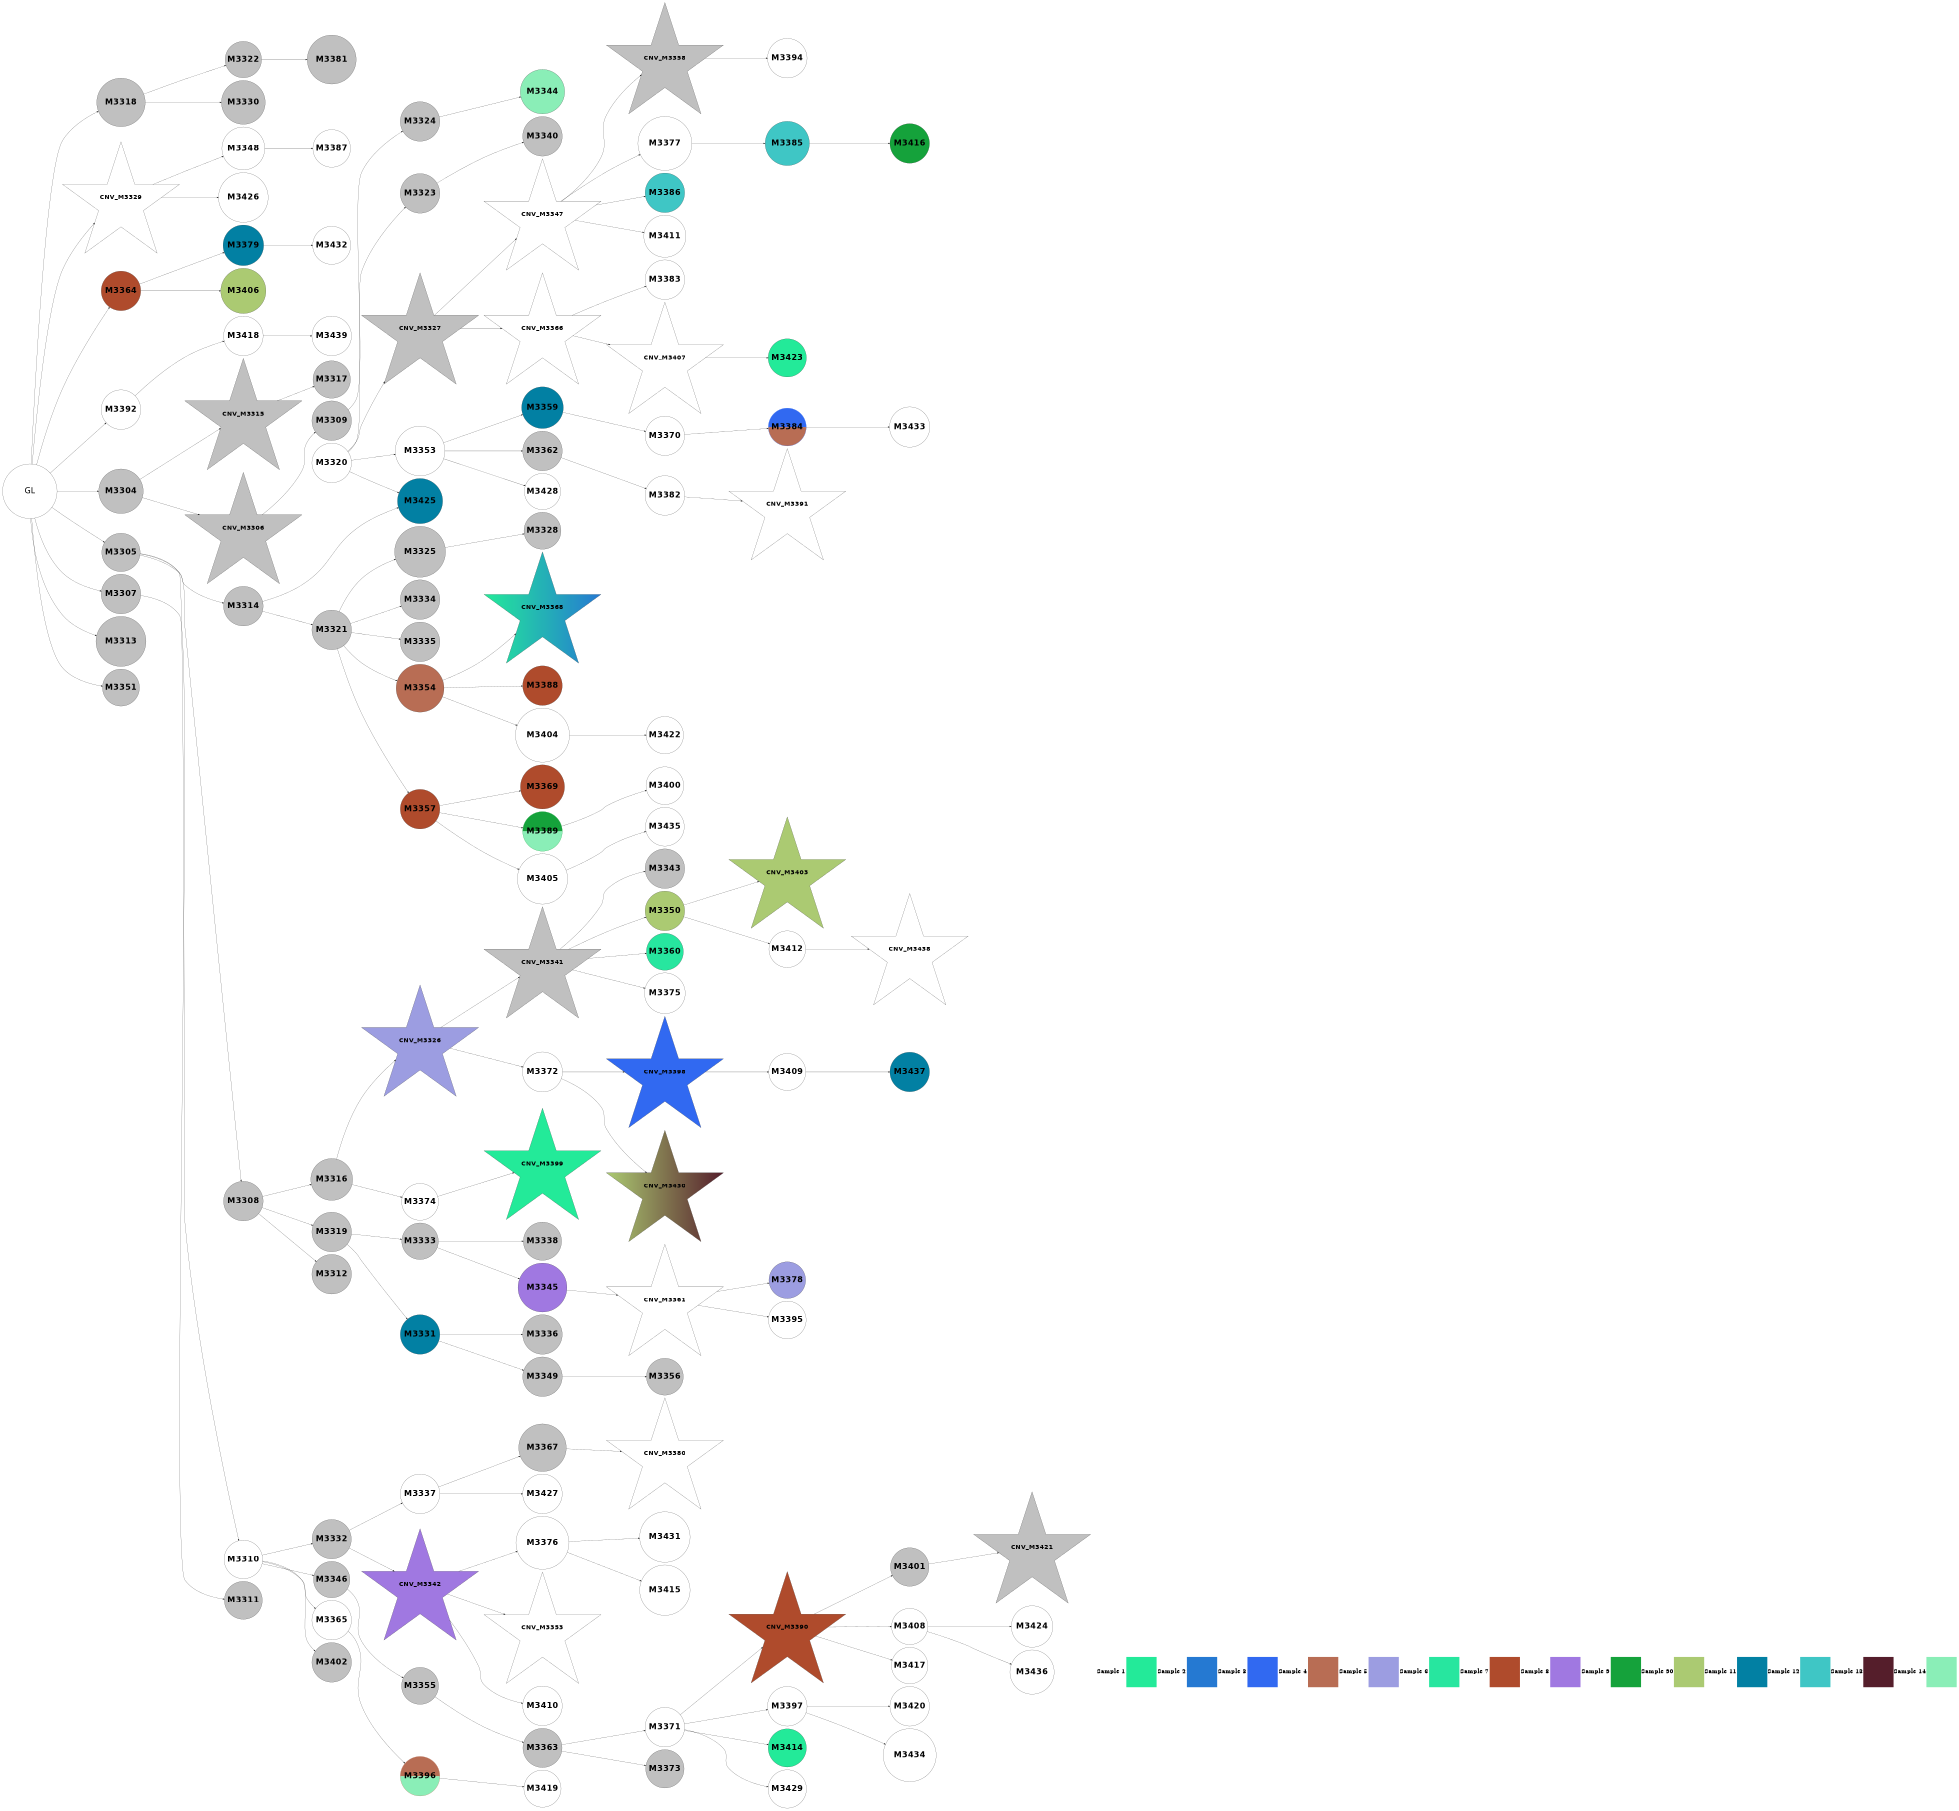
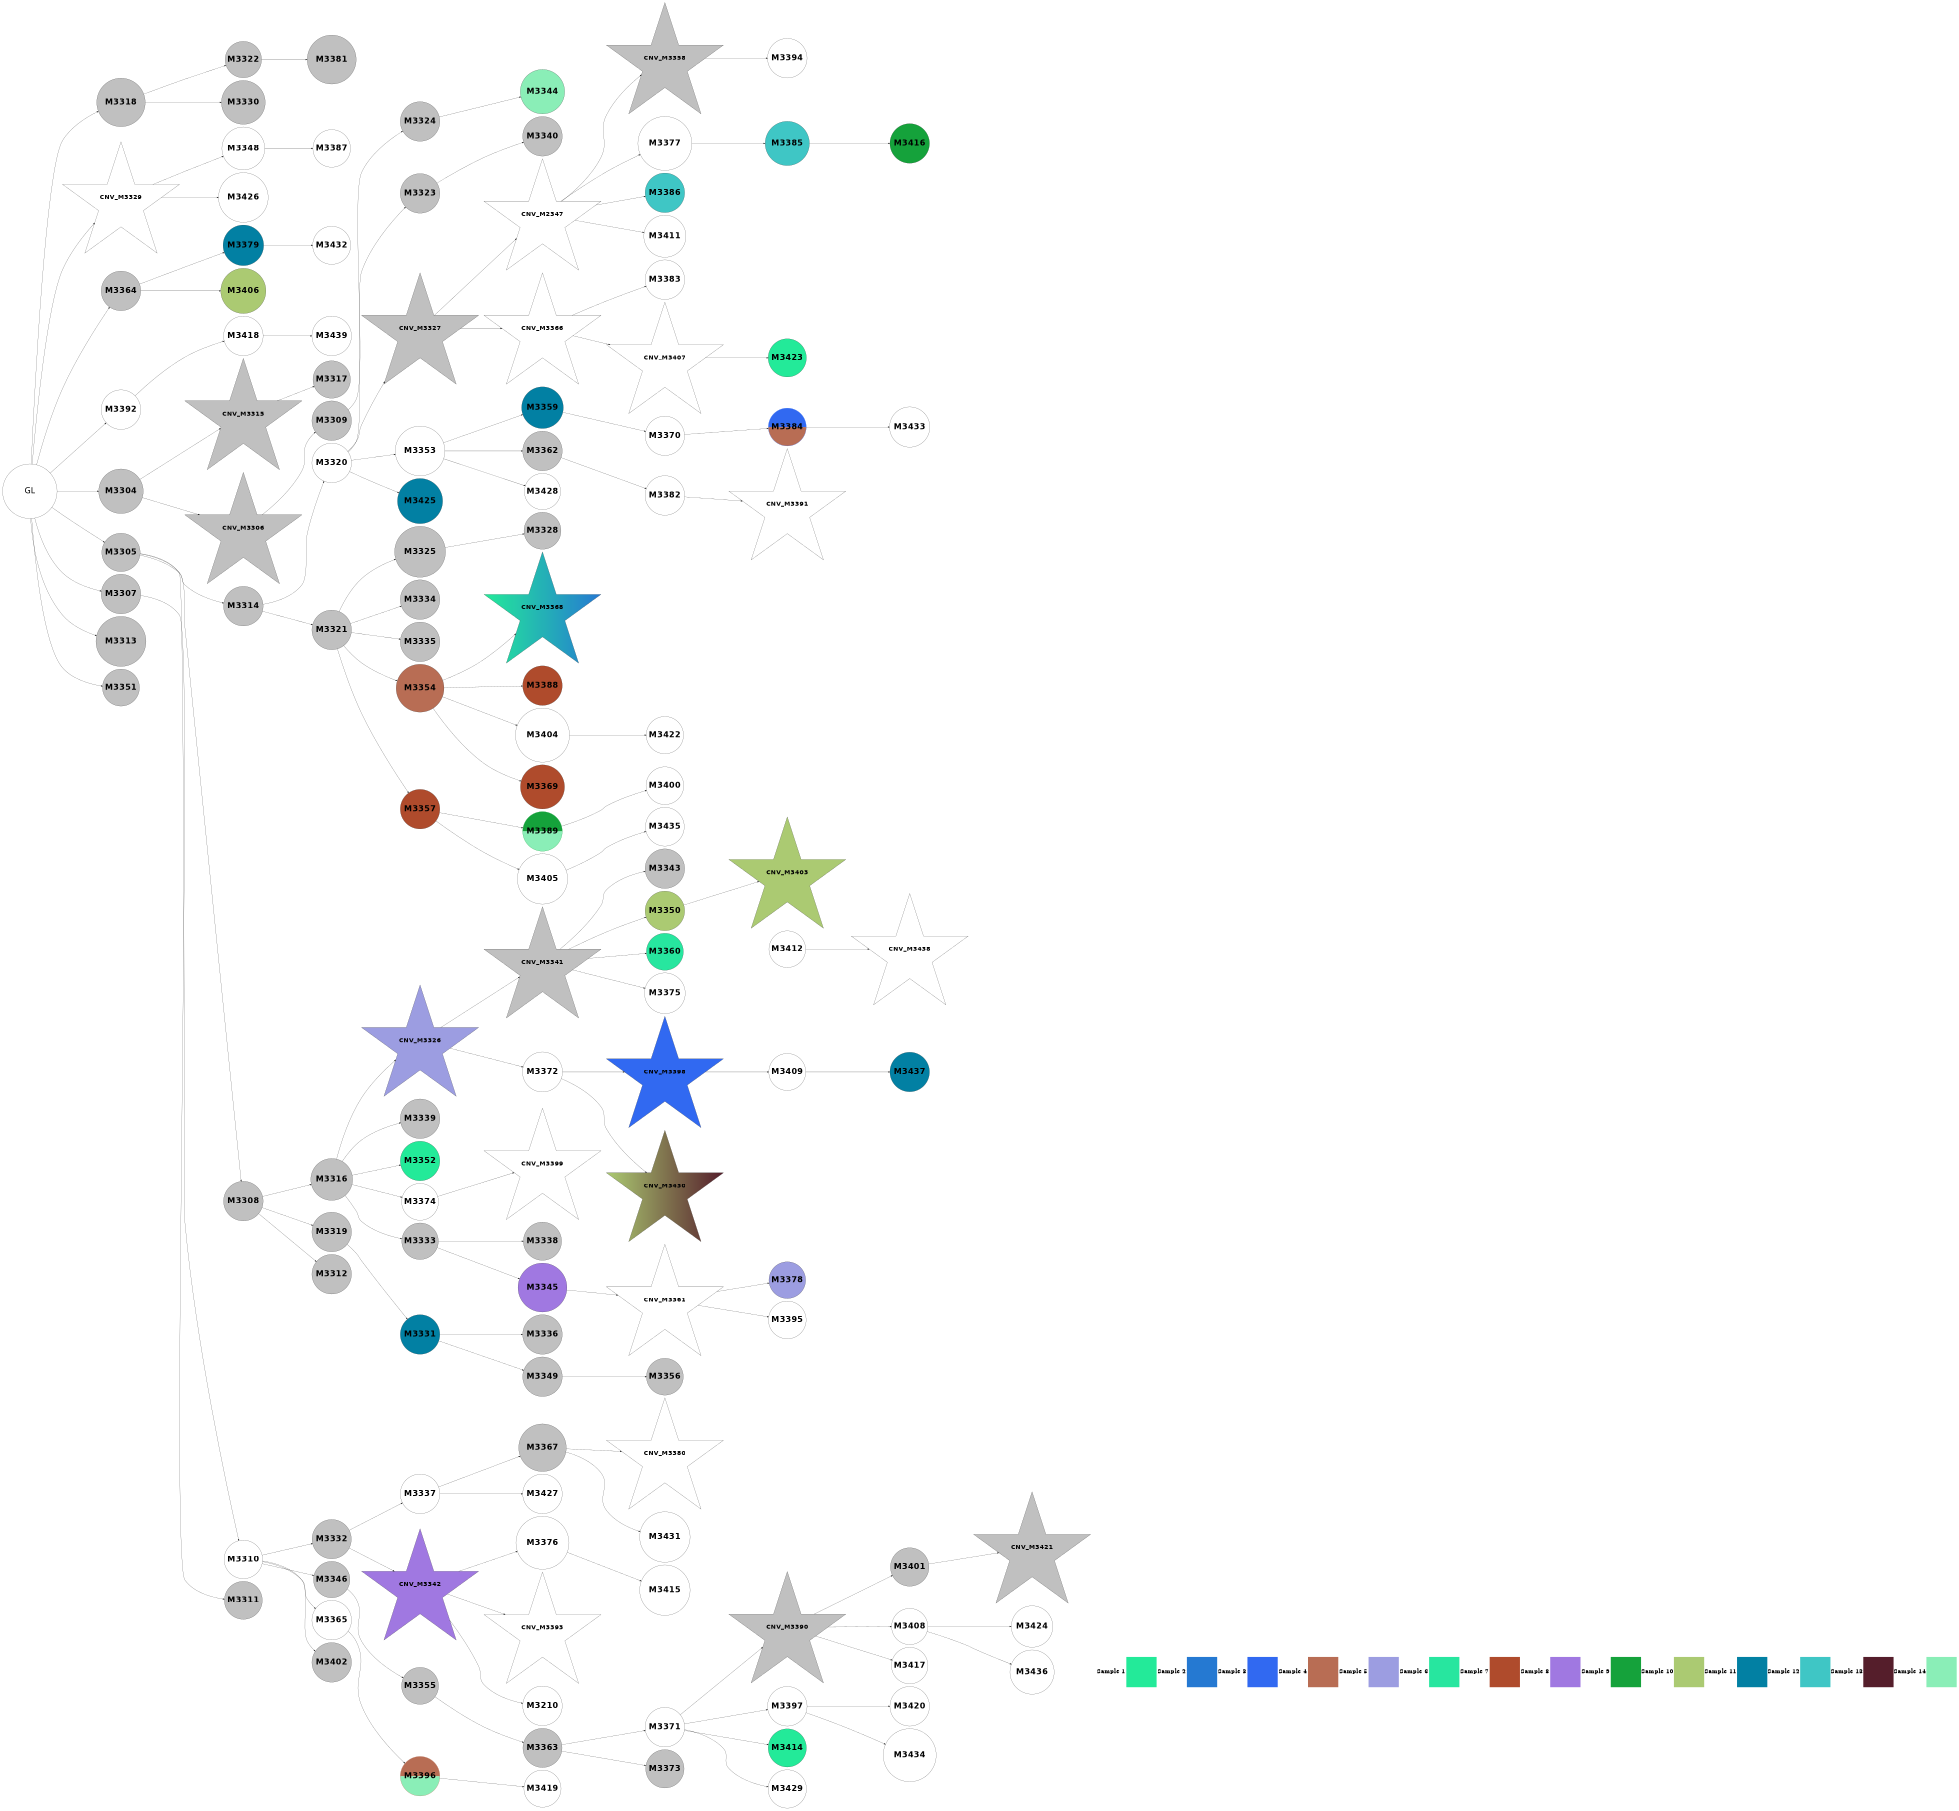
(542, 214) -> (542, 214)
(121, 291) -> (121, 291)
(331, 557) -> (306, 555)
(479, 798) -> (470, 752)
(726, 930) -> none
none -> (420, 1119)
none -> (420, 1161)
(542, 1164) -> (542, 1164)
(376, 1237) -> (366, 1225)
(604, 1540) -> (604, 1490)
(787, 1627) -> (787, 1627)
(542, 1628) -> (542, 1628)
(1657, 1672) -> (1657, 1672)
(542, 1706) -> (542, 1706)
